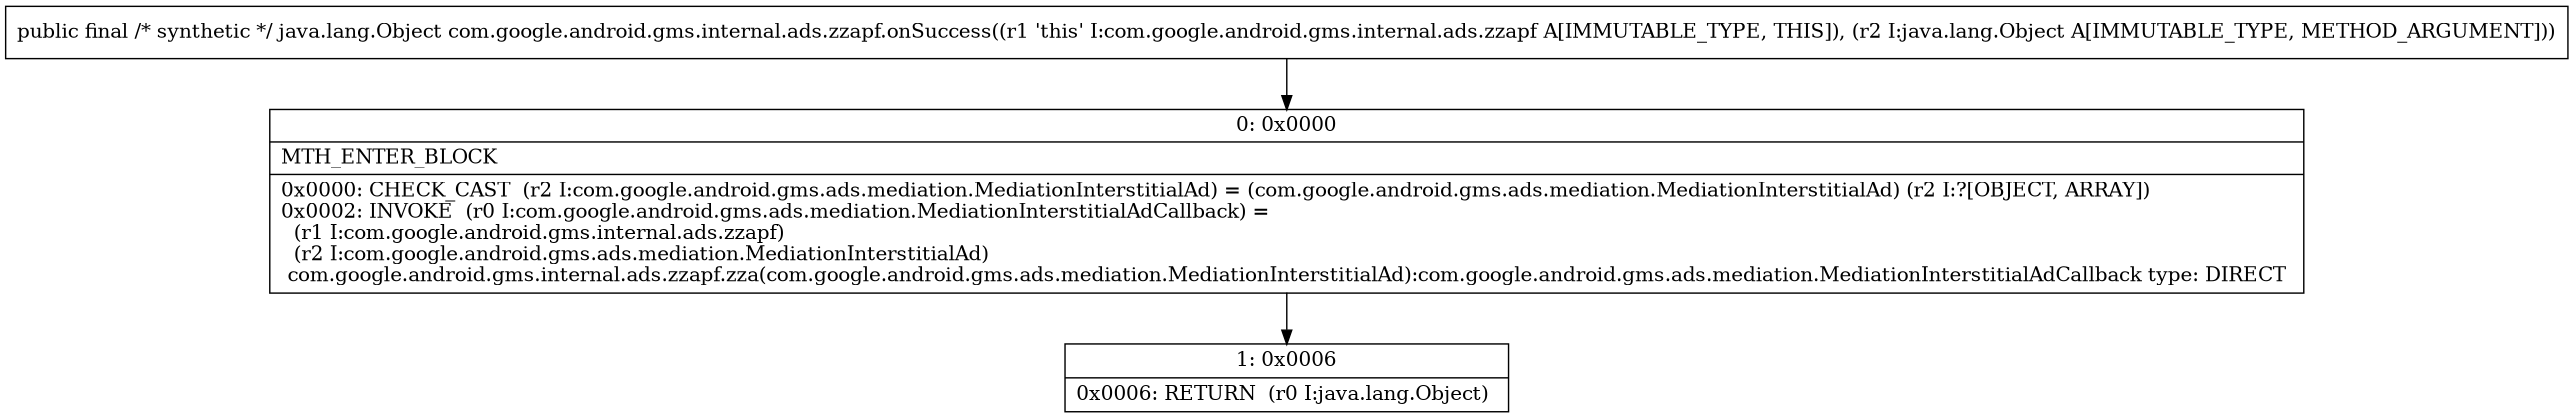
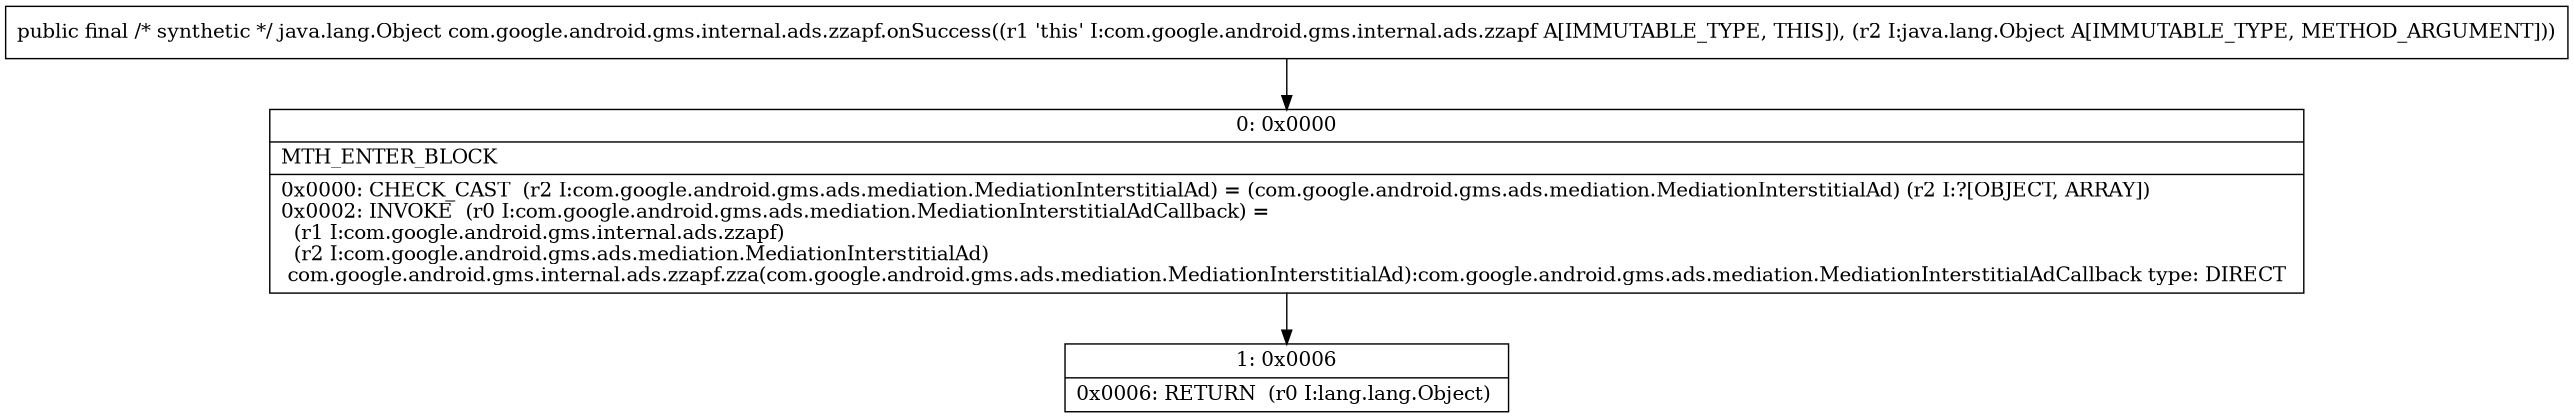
(1286, 394) -> (1287, 394)
